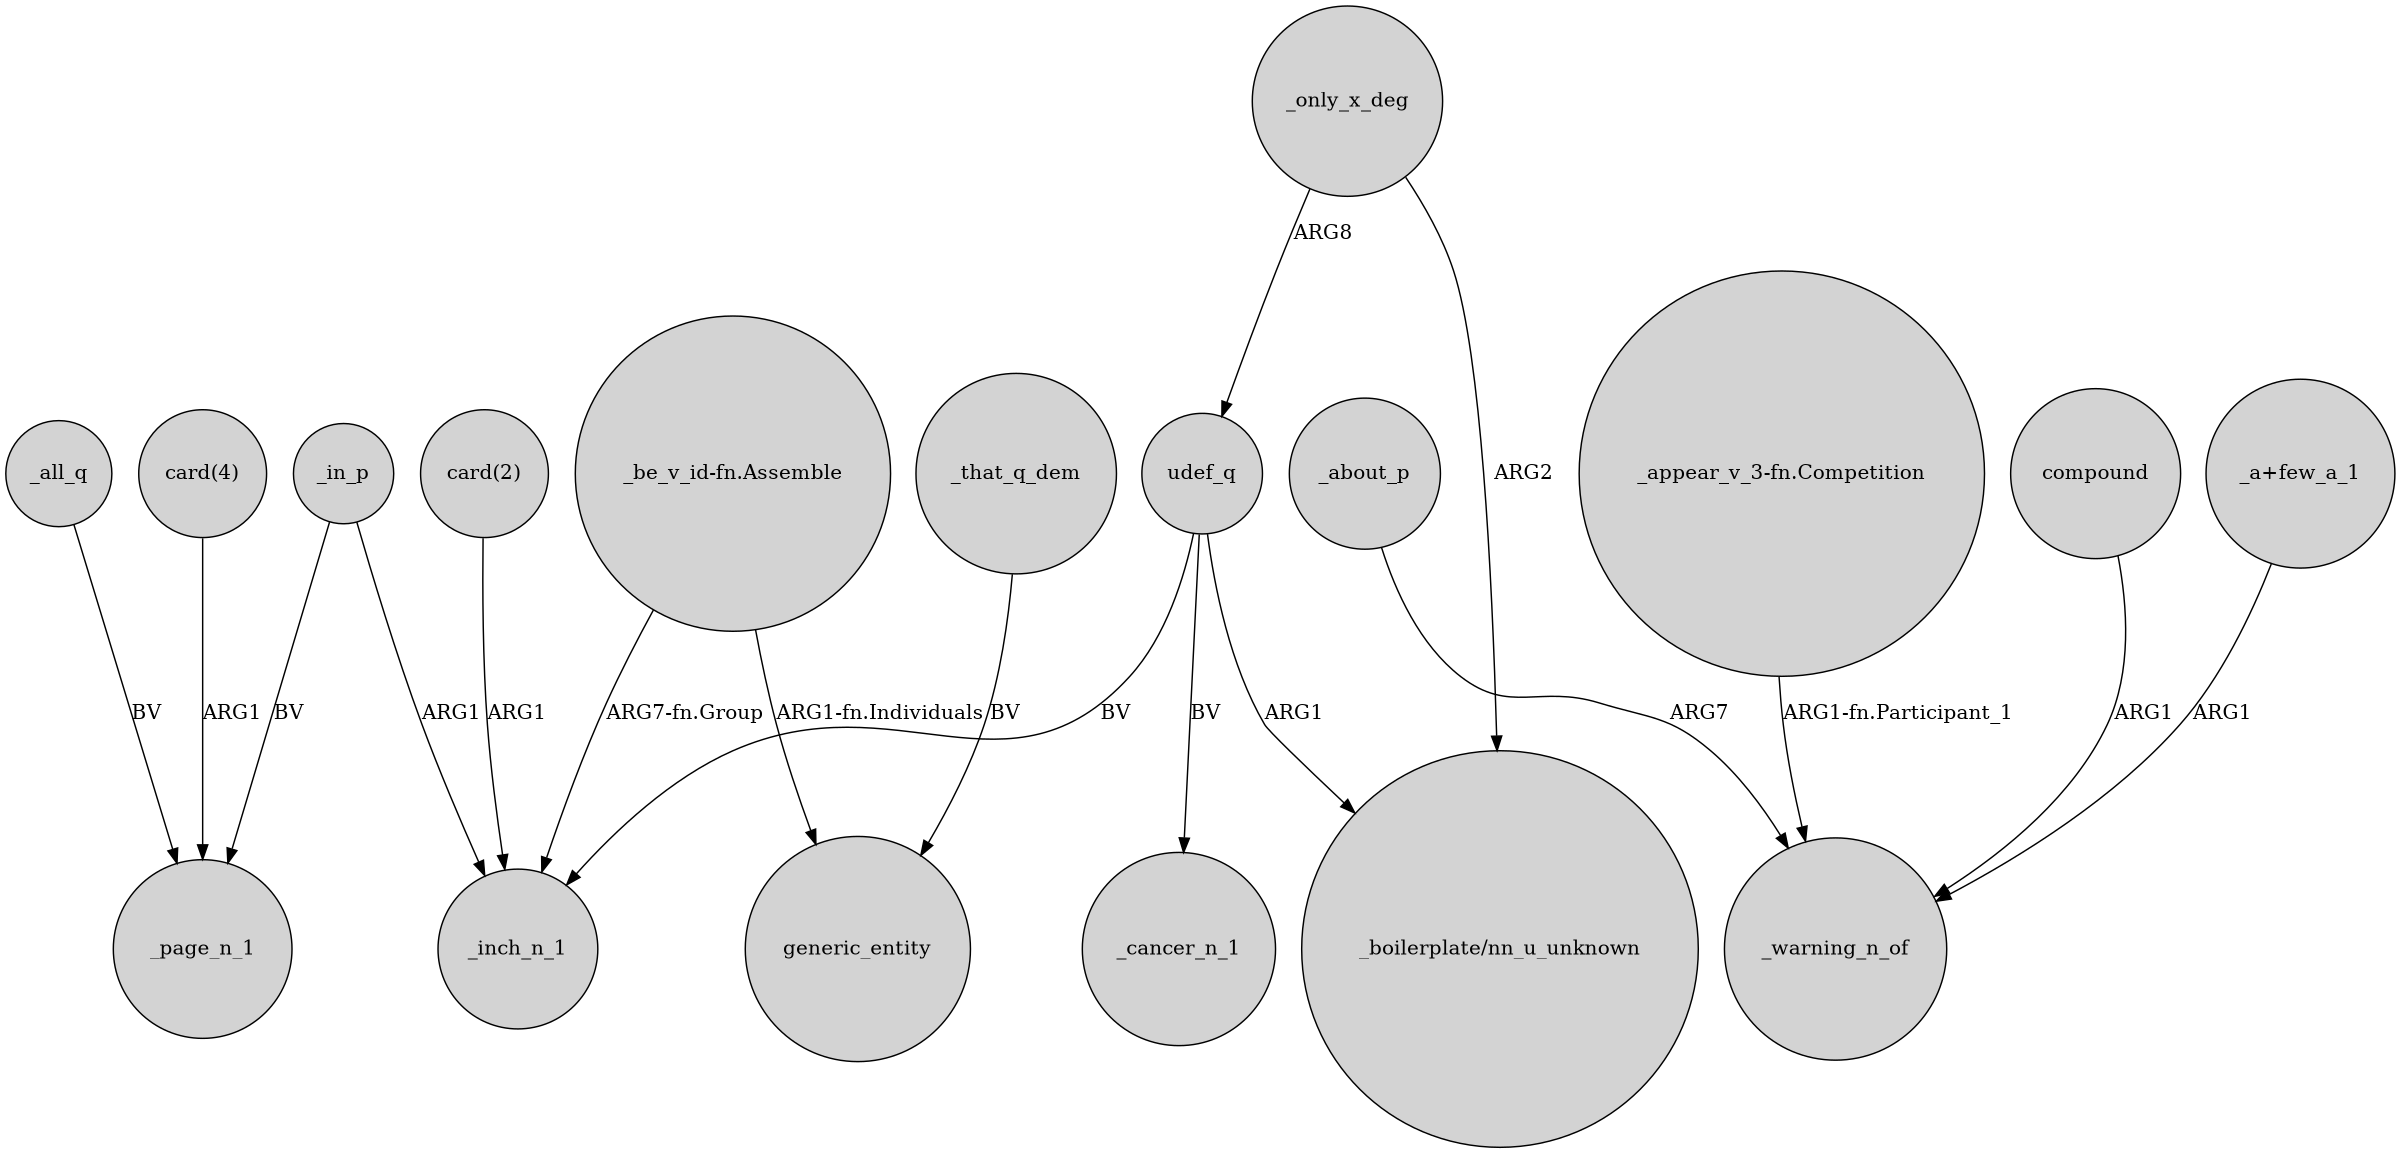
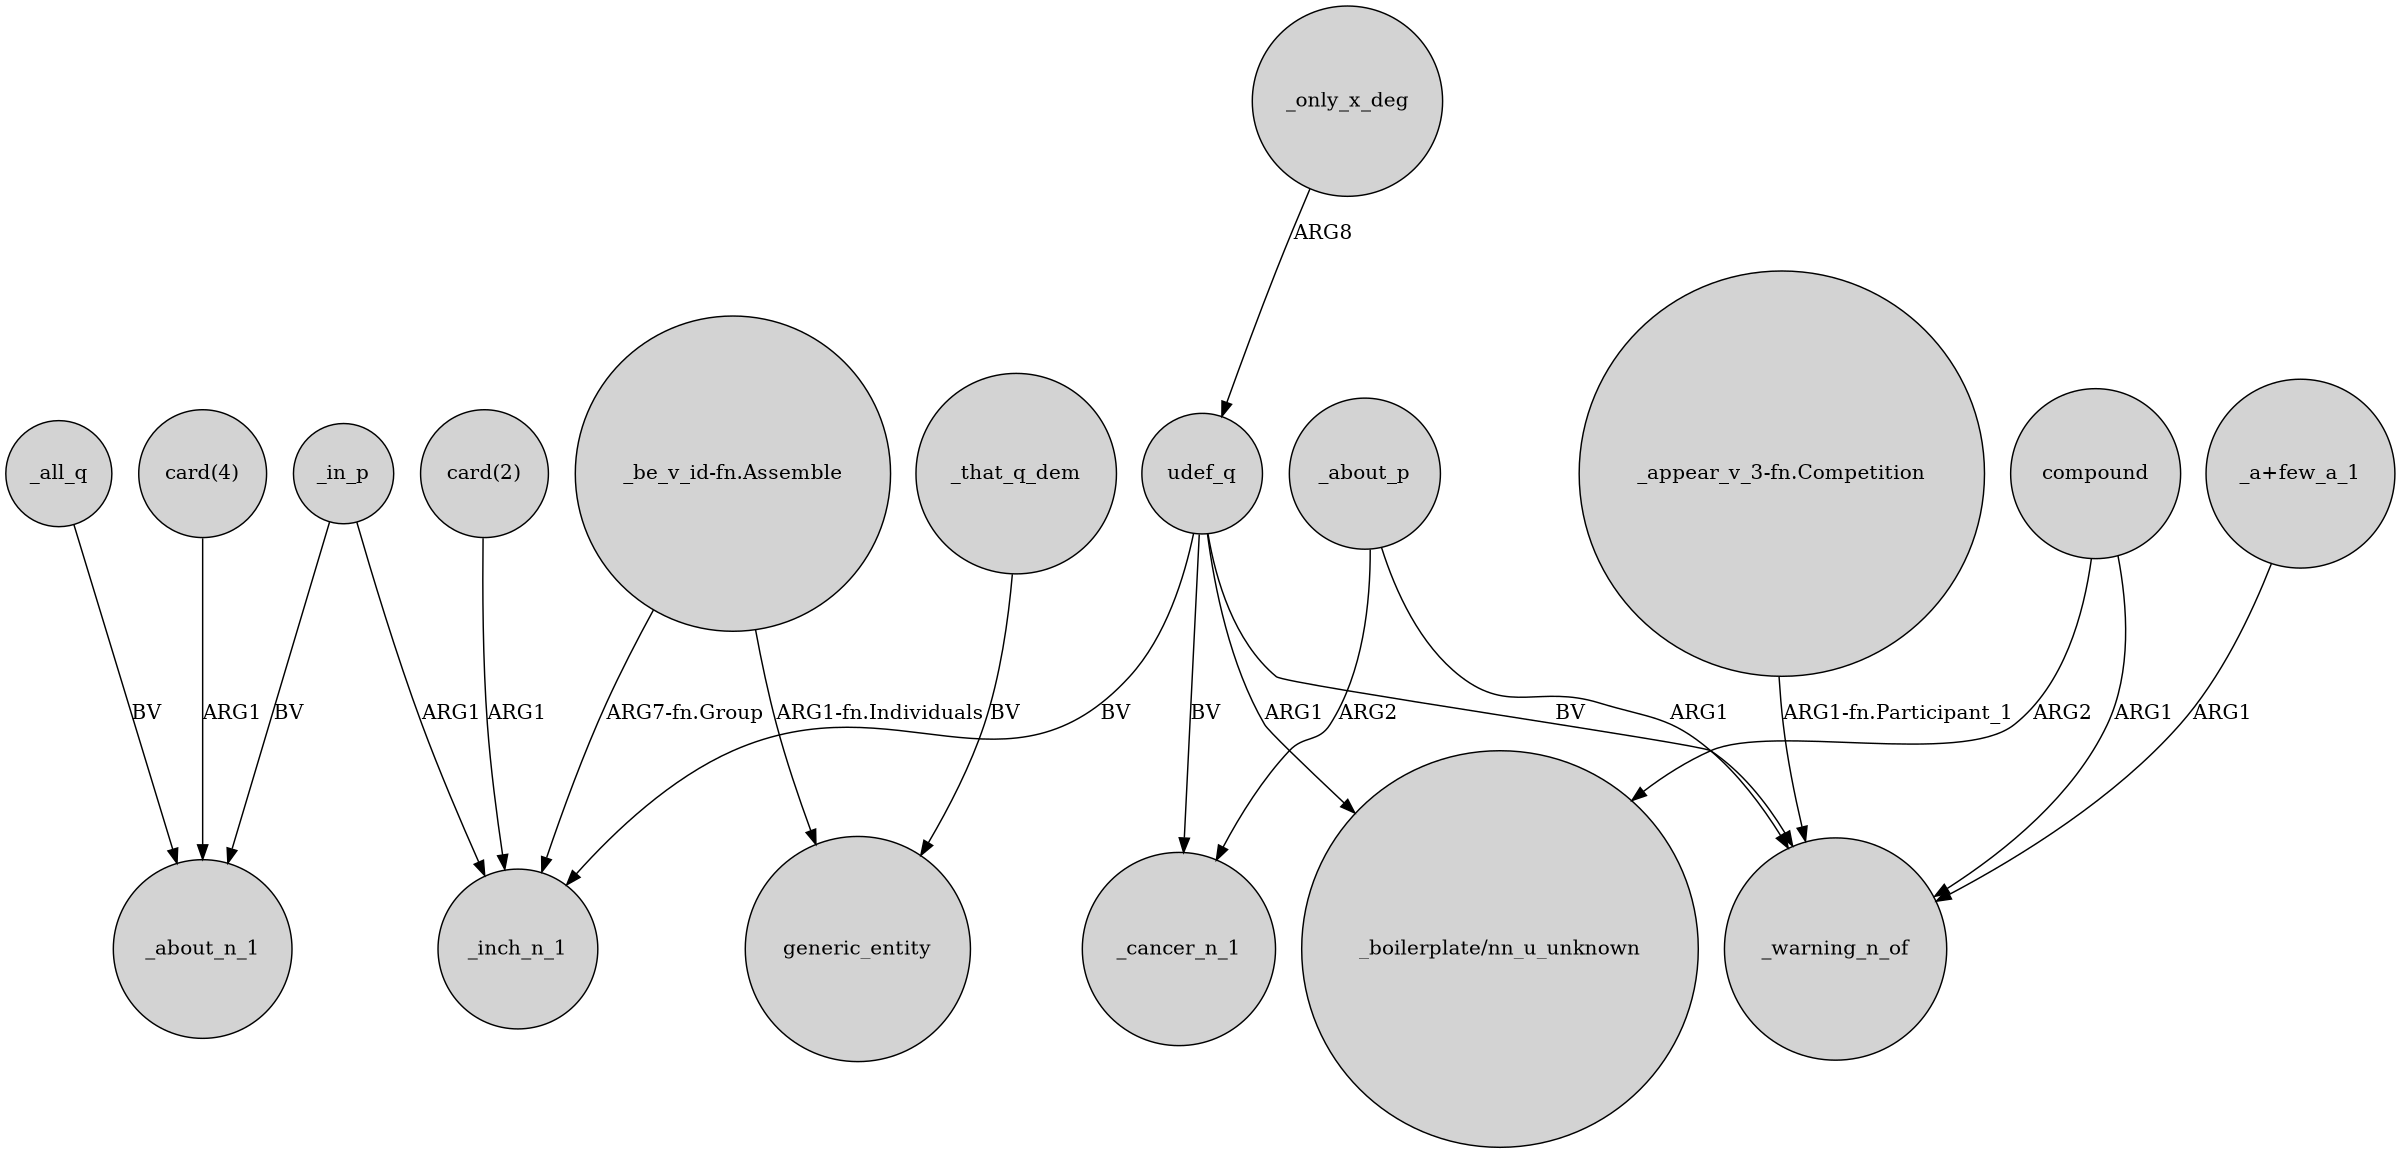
(1481, 450) -> (1918, 744)
none -> (1469, 710)
(1700, 714) -> (1700, 714)
none -> (1334, 718)
(203, 949) -> (203, 949)
